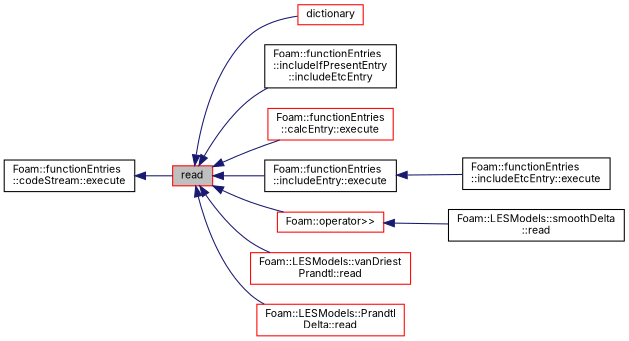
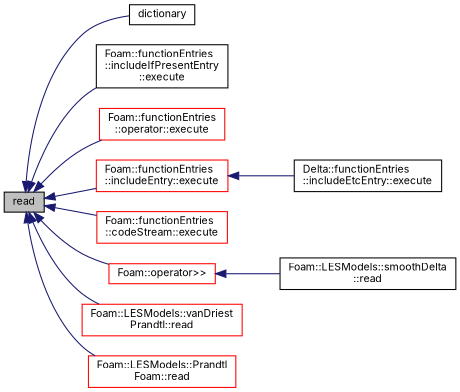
(331, 15) -> (162, 15)
(331, 66) -> (162, 66)
(331, 124) -> (162, 124)
(536, 174) -> (368, 176)
(69, 176) -> (162, 227)
(159, 176) -> (76, 212)
(193, 176) -> (24, 202)
(331, 176) -> (162, 176)
(331, 320) -> (162, 372)
